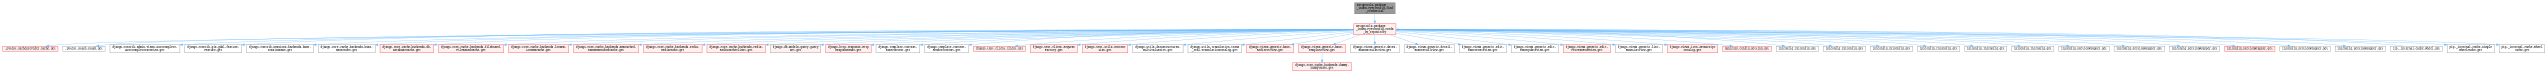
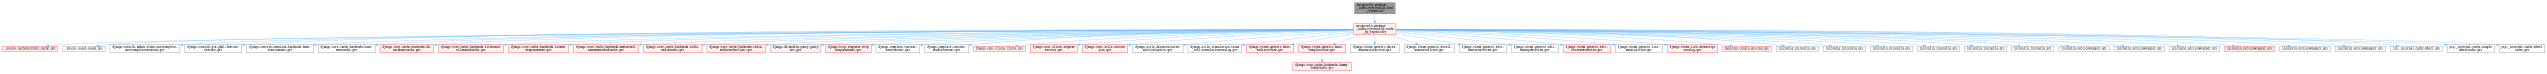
(1902, 32) -> (1896, 32)
(539, 49) -> (539, 49)
